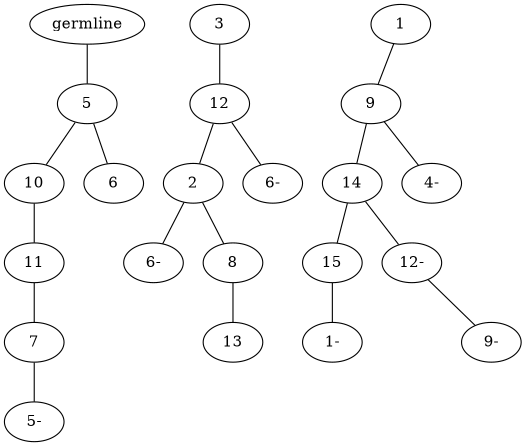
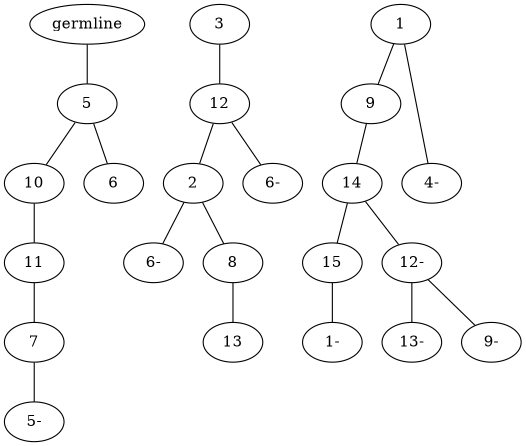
(401, 144) -> (416, 104)
none -> (412, 342)
